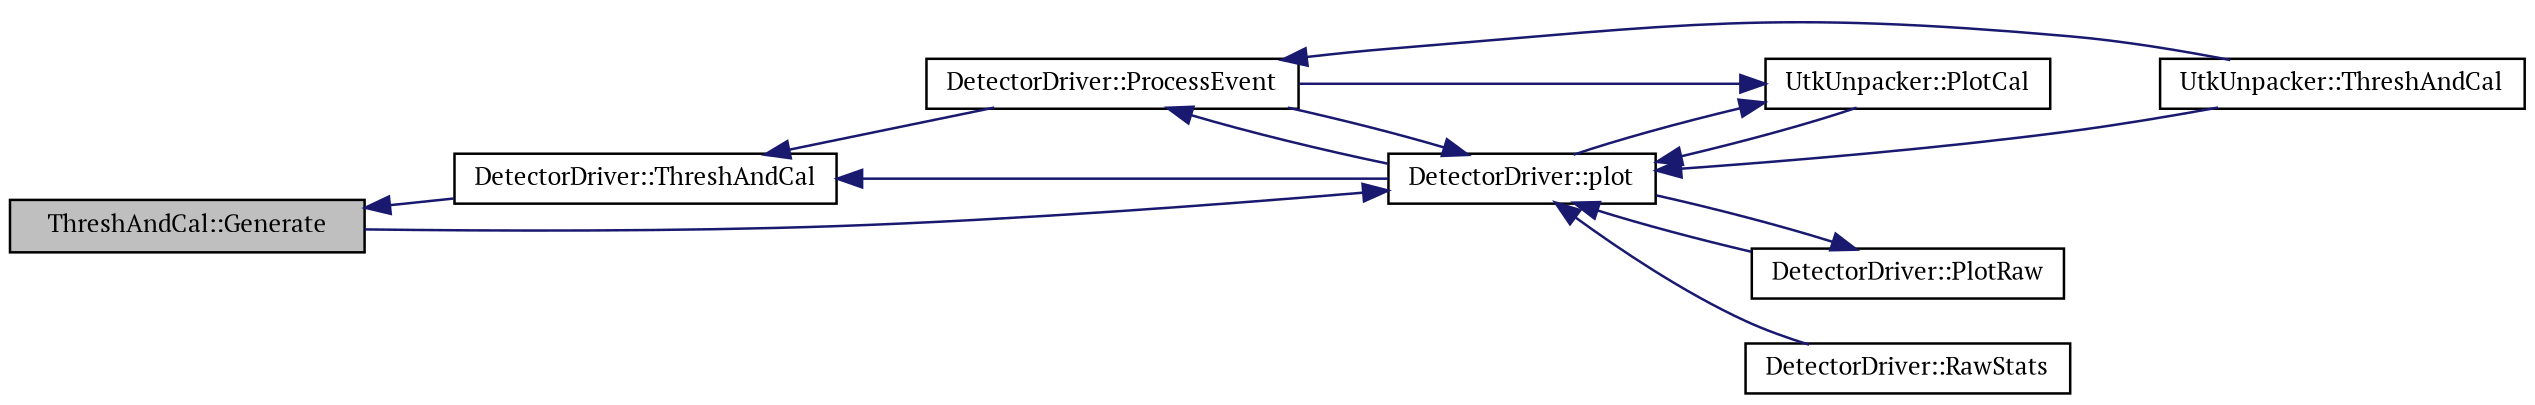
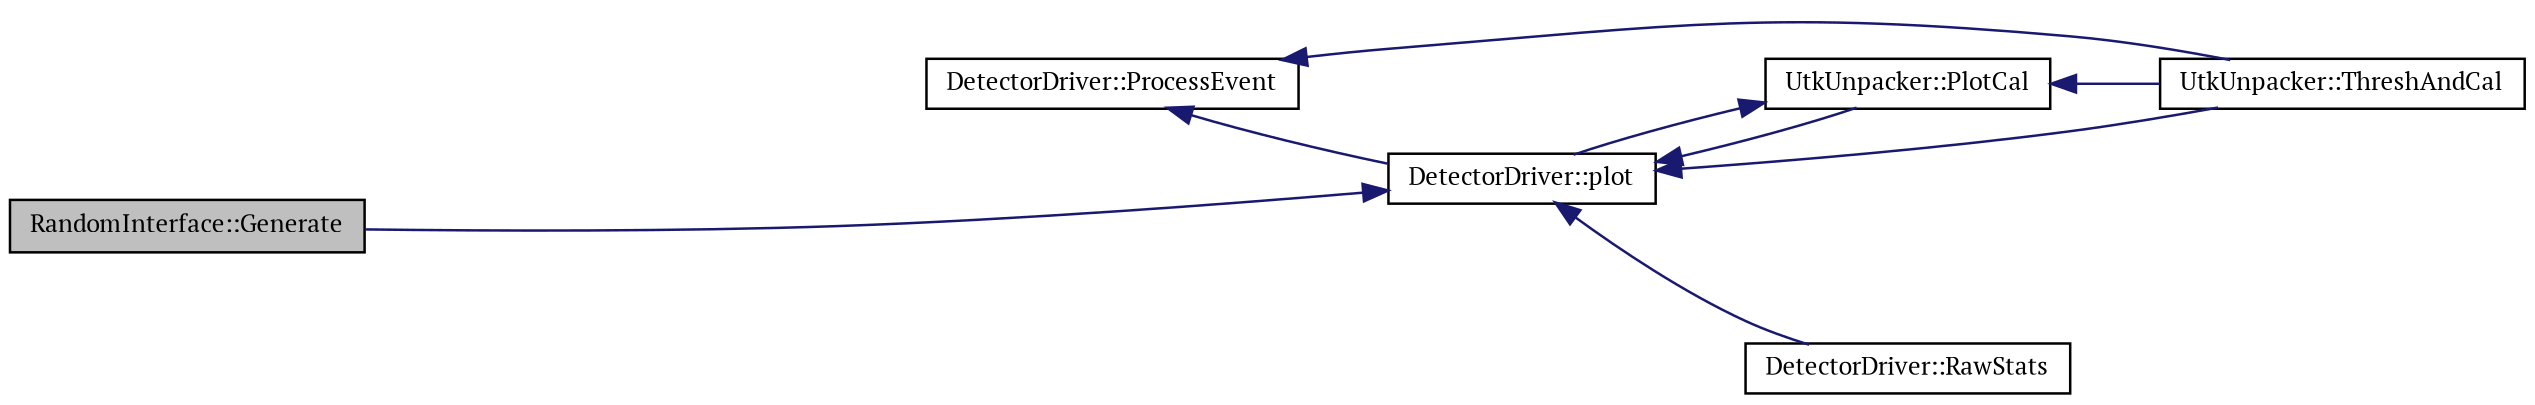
(1520, 84) -> (2118, 84)
(1366, 126) -> none
(646, 179) -> none
(187, 226) -> (187, 226)
(1908, 274) -> none
